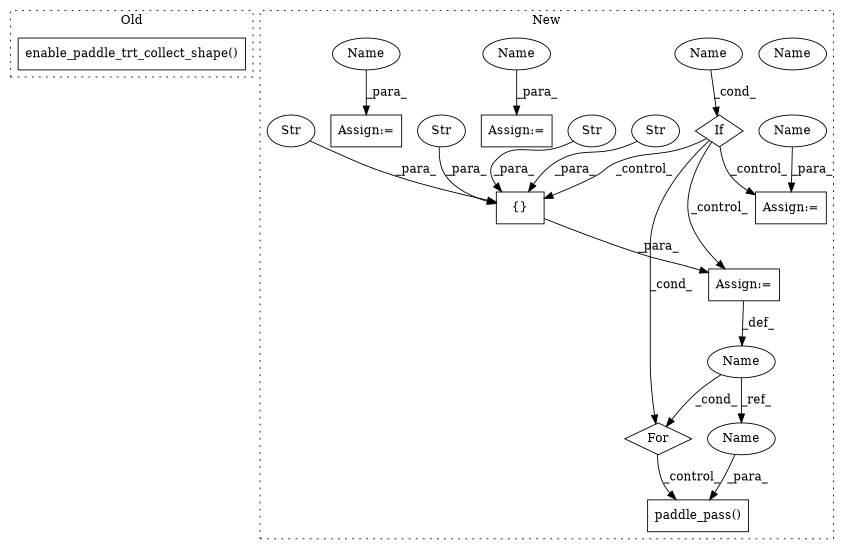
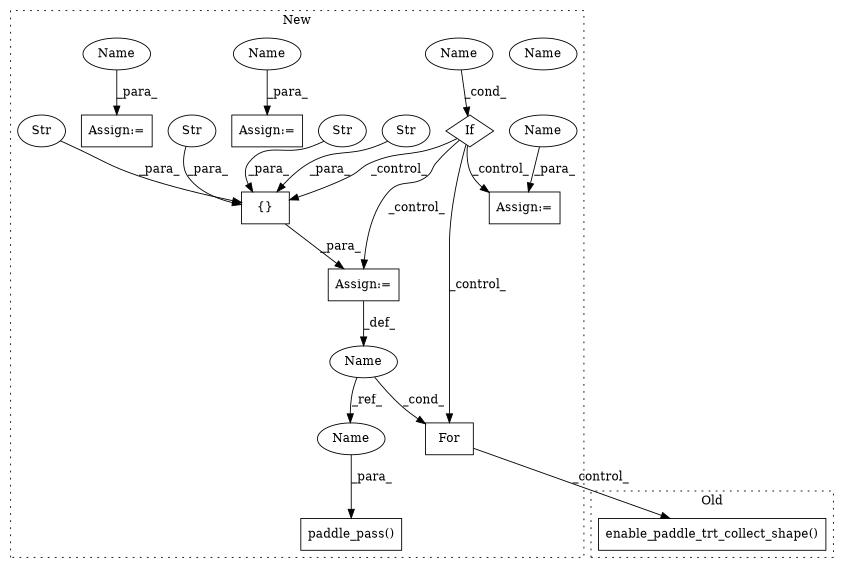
(672, 285) -> (478, 285)
(658, 439) -> (449, 439)
(660, 475) -> (567, 482)
